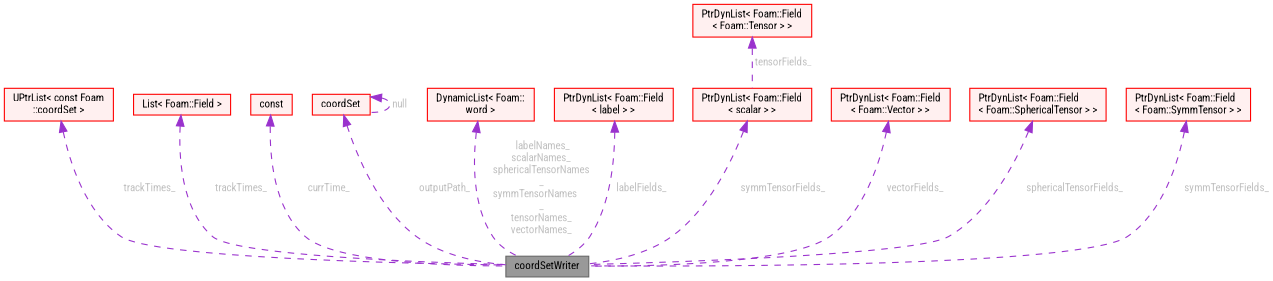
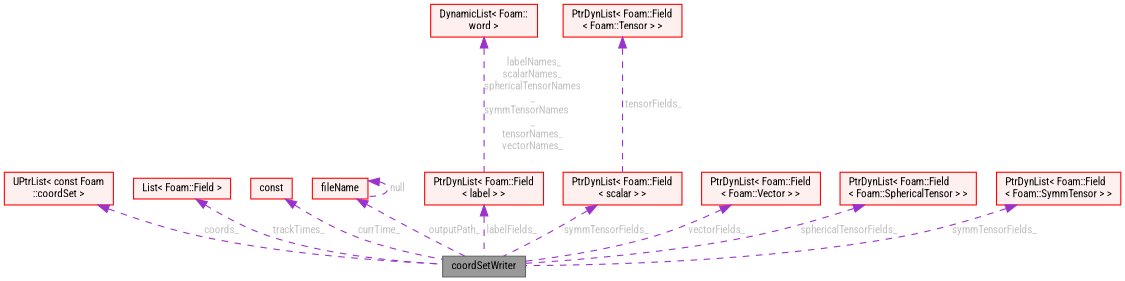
(341, 105) -> (340, 189)
(148, 189) -> (220, 231)
(479, 202) -> (484, 110)
